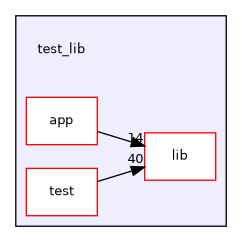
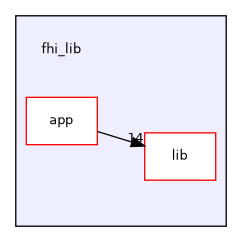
(62, 50) -> (62, 50)
(62, 192) -> none
